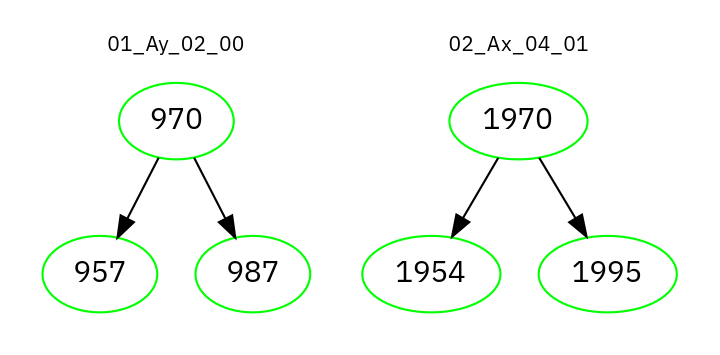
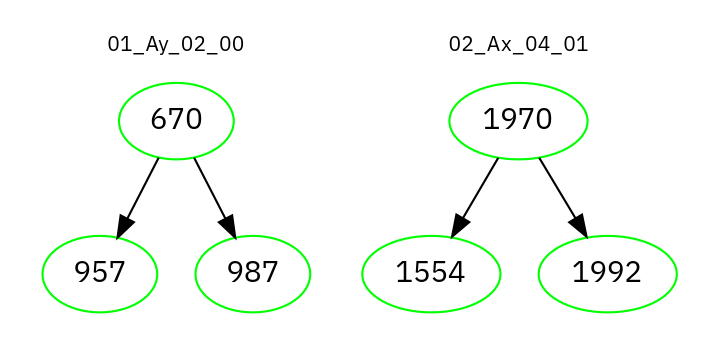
(176, 121) -> (176, 121)
(431, 274) -> (431, 274)
(608, 274) -> (608, 274)
